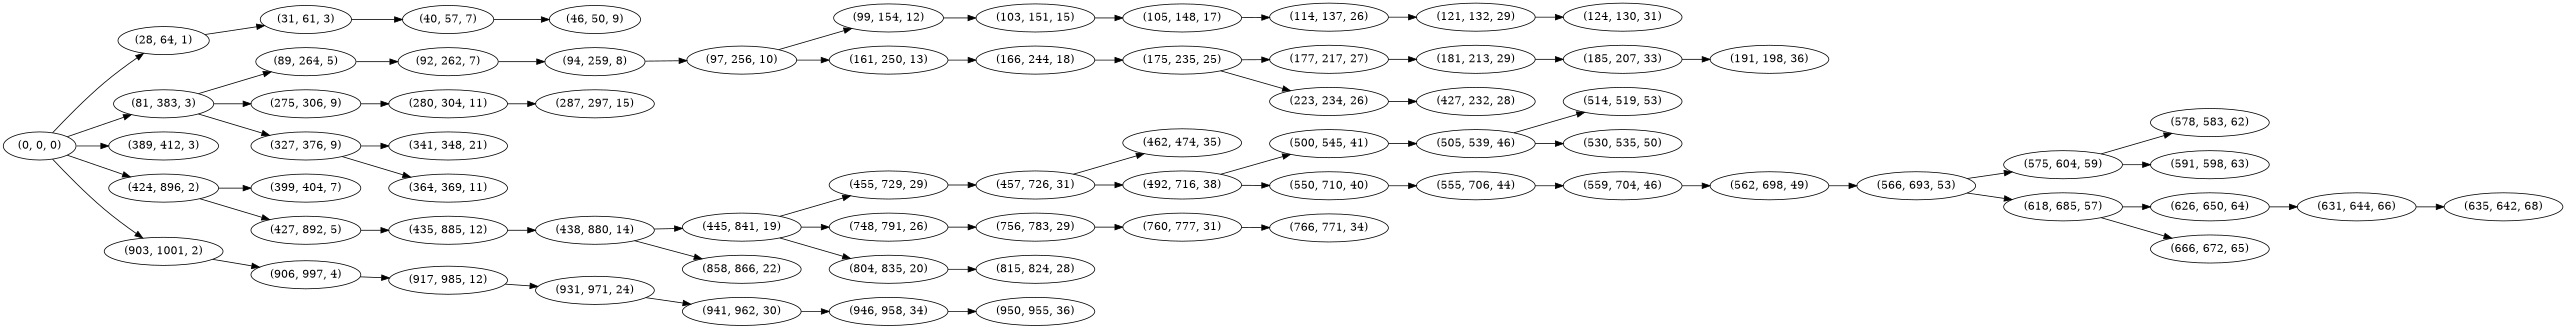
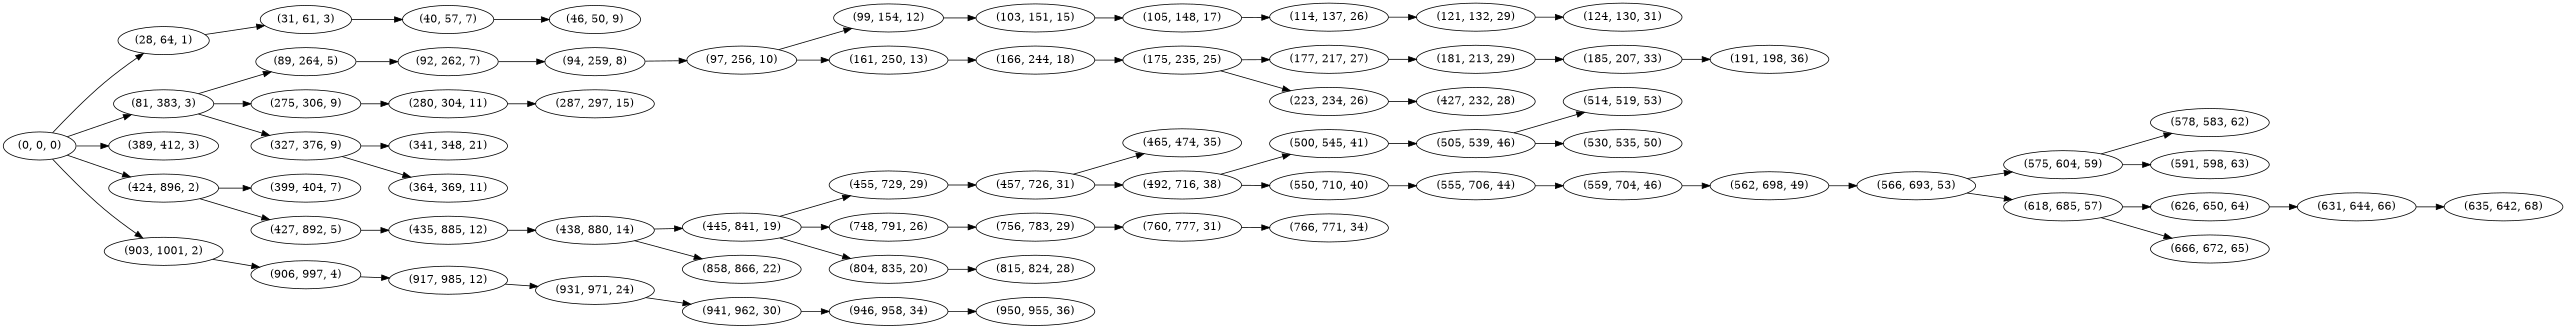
(1182, 143) -> (1182, 143)
